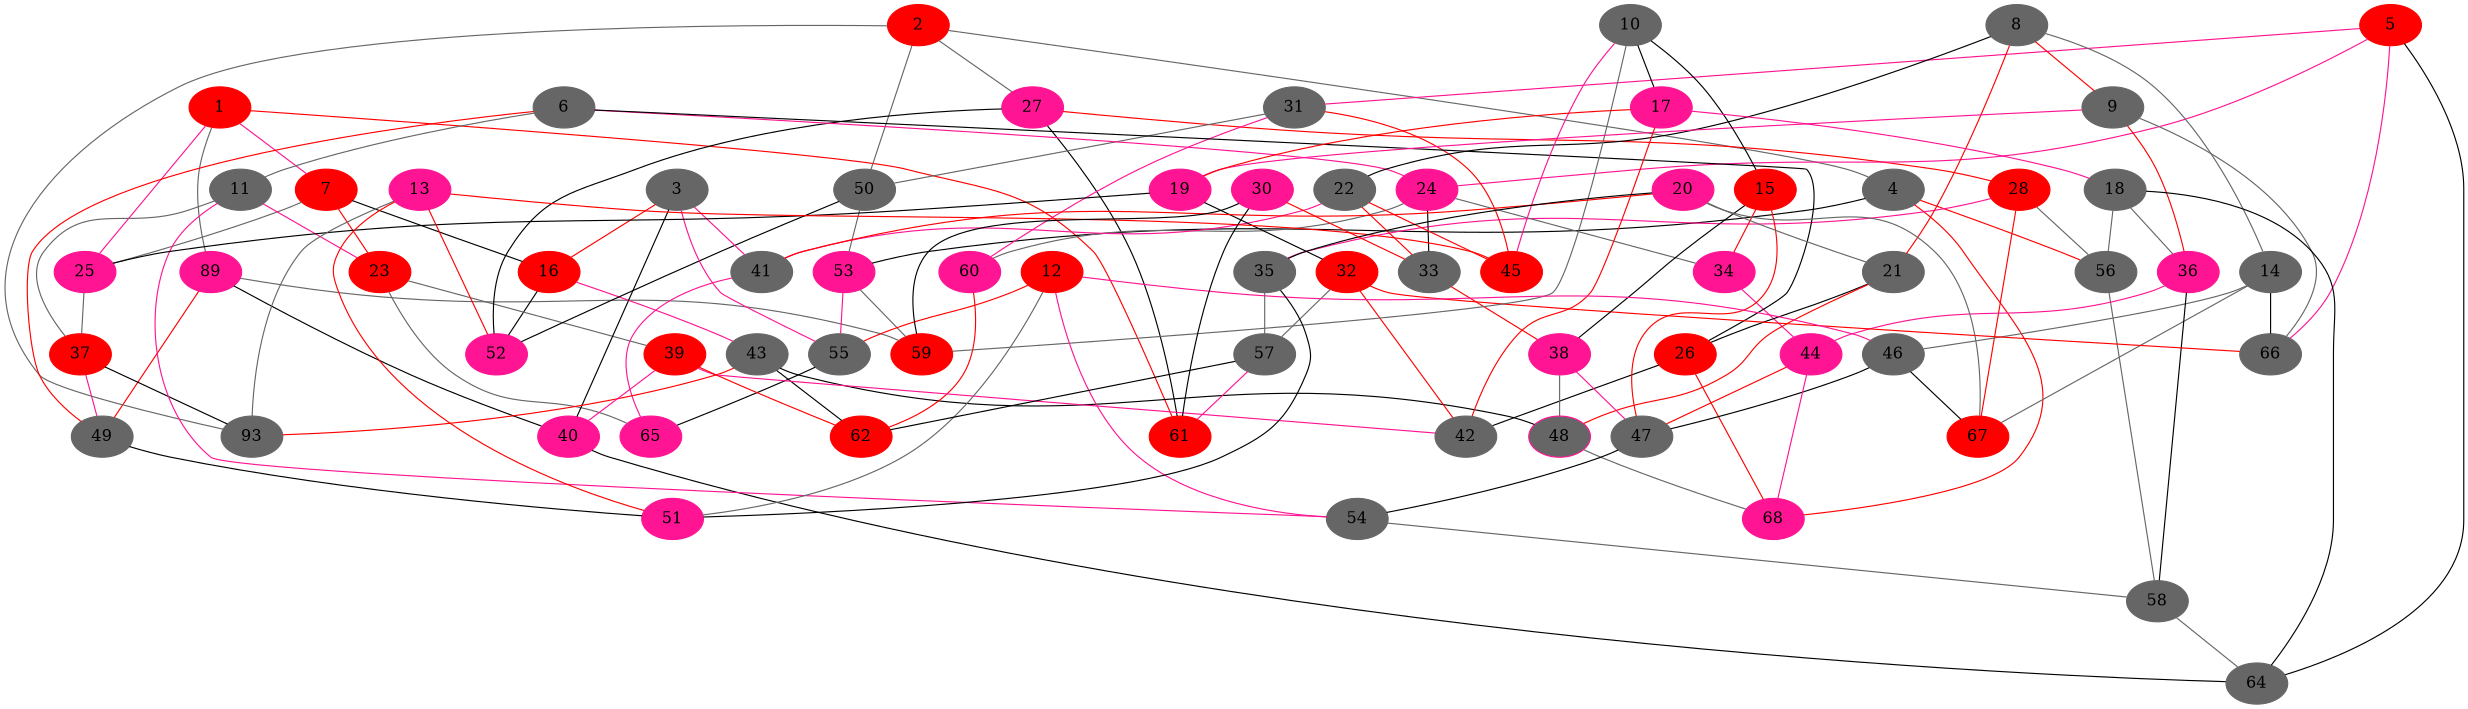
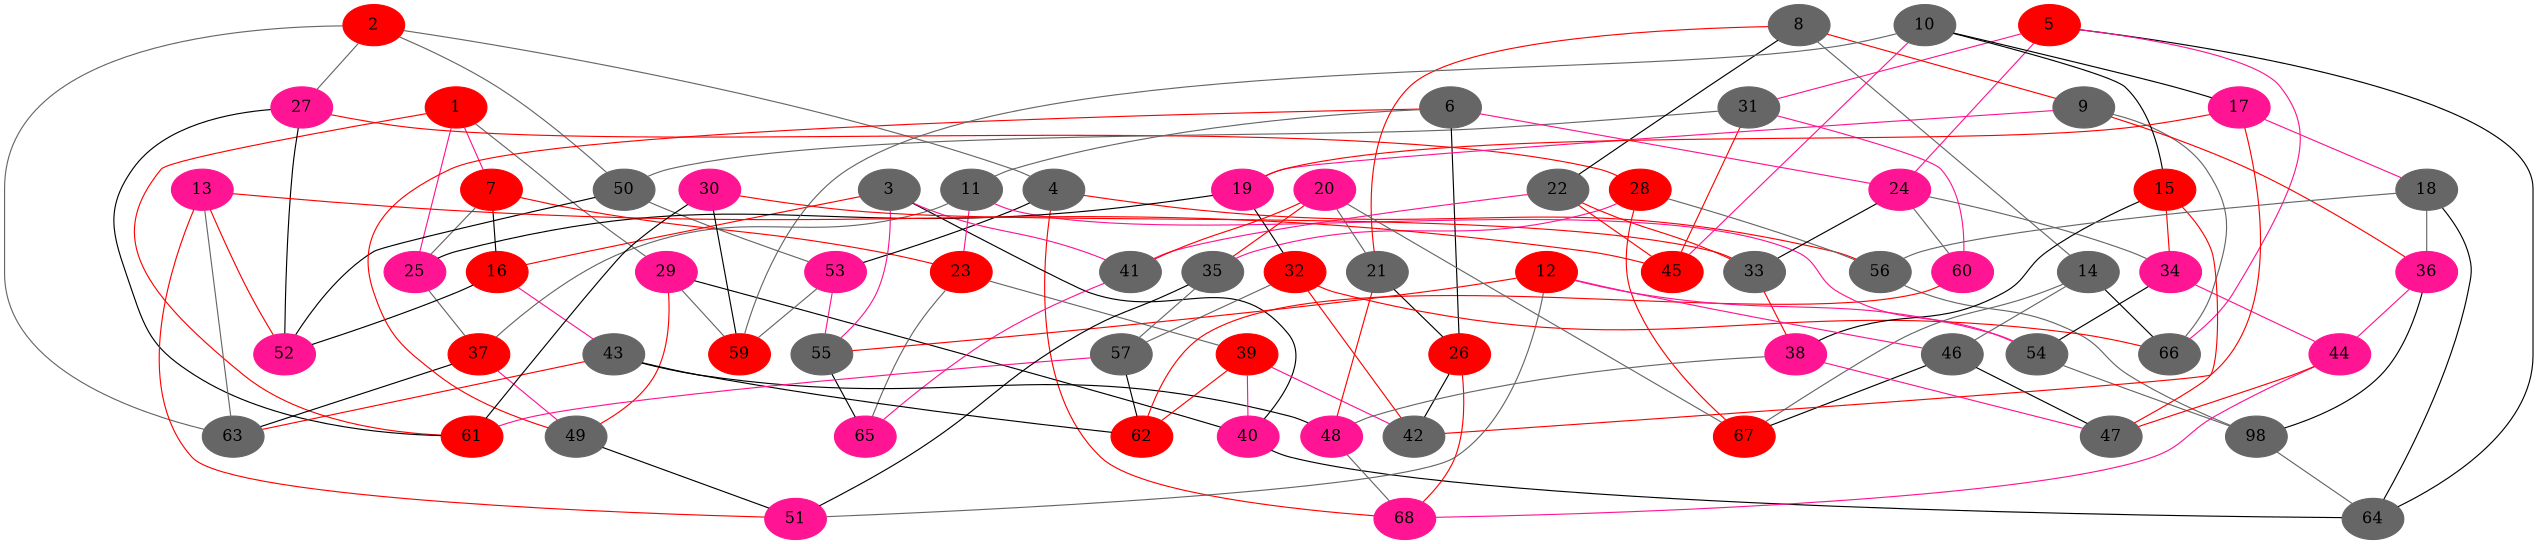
(1468, 215) -> (1255, 241)
(211, 272) -> (666, 272)
(252, 437) -> (233, 437)
(1560, 437) -> (1332, 437)
(1504, 486) -> (2104, 313)
(2157, 601) -> (2256, 437)
